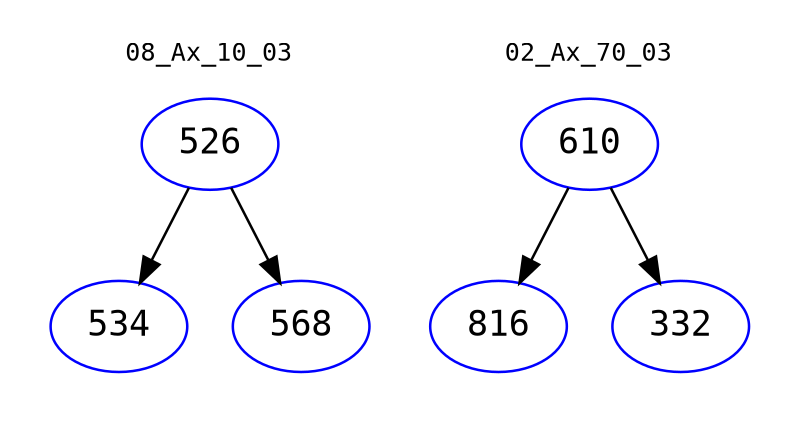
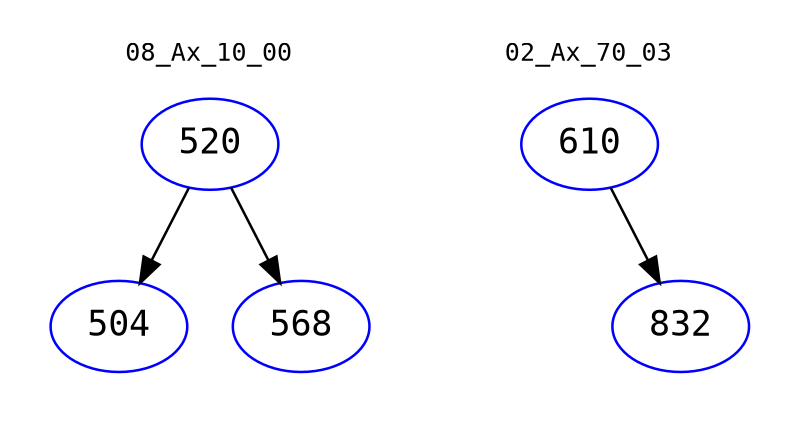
(210, 54) -> (210, 54)
(210, 144) -> (210, 144)
(119, 326) -> (119, 326)
(499, 326) -> none
(681, 326) -> (681, 326)
